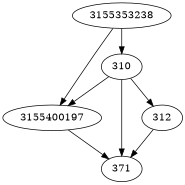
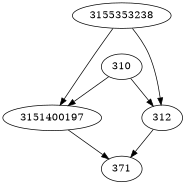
(122, 38) -> (151, 61)
(122, 114) -> none
(52, 118) -> (52, 118)
